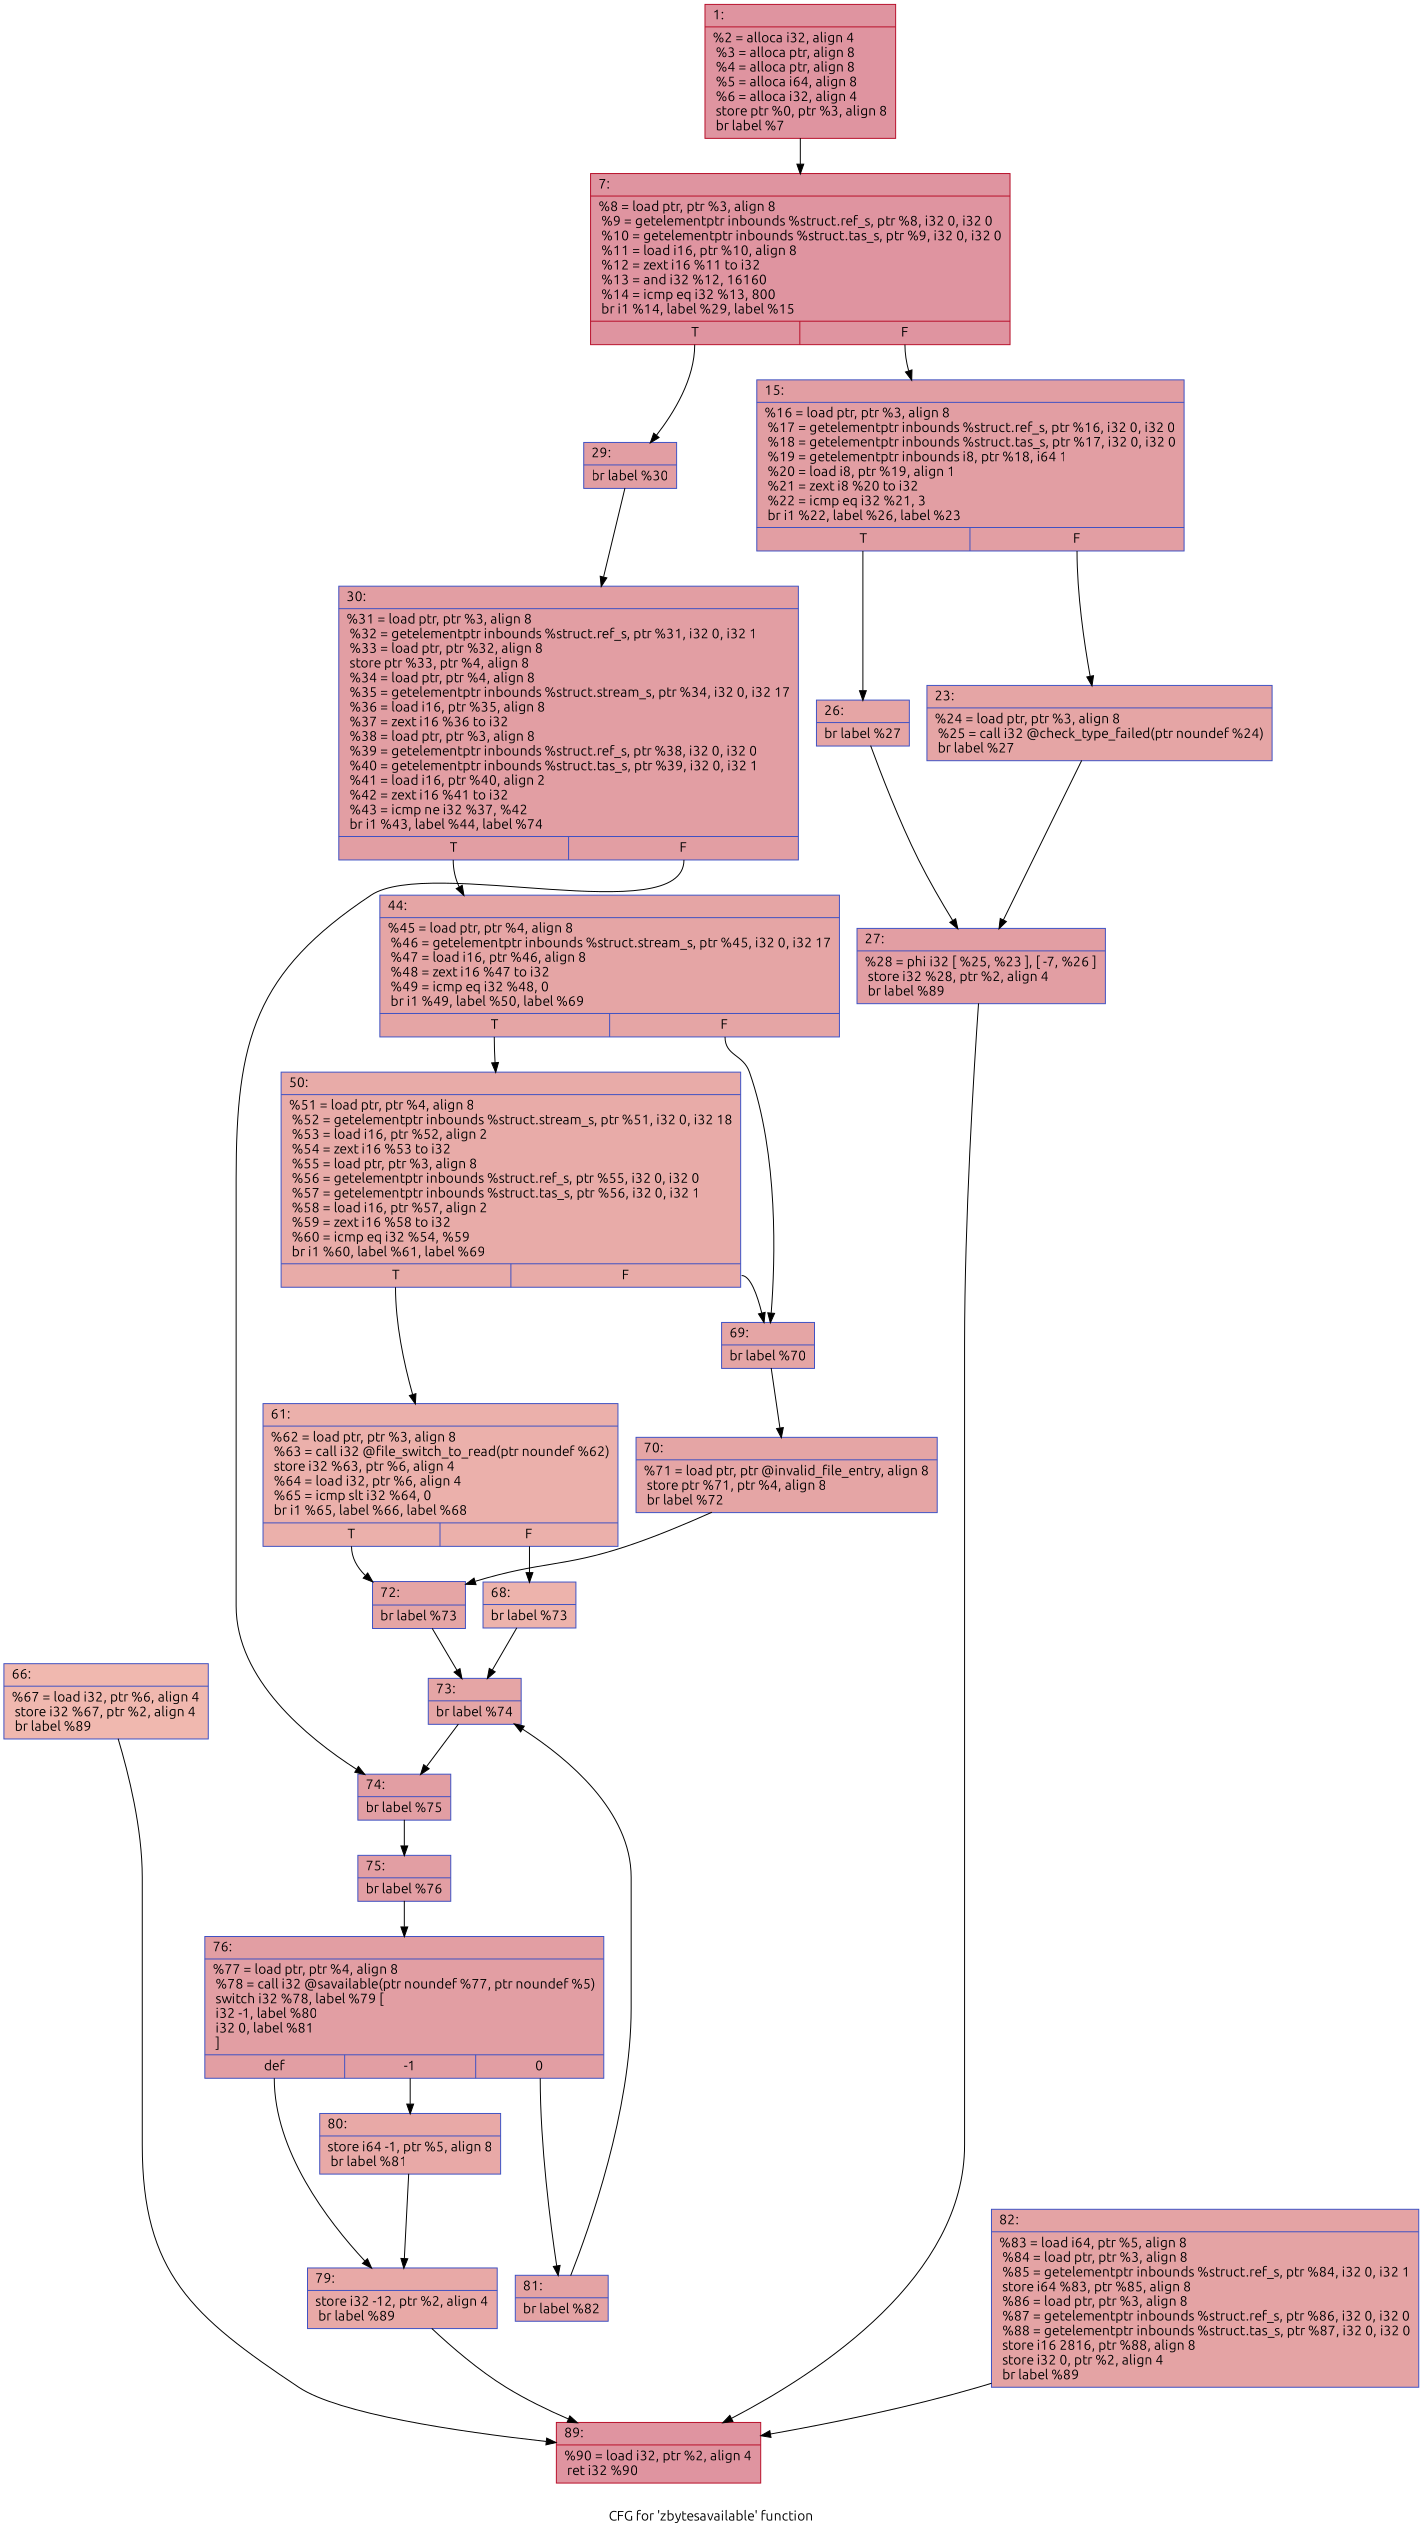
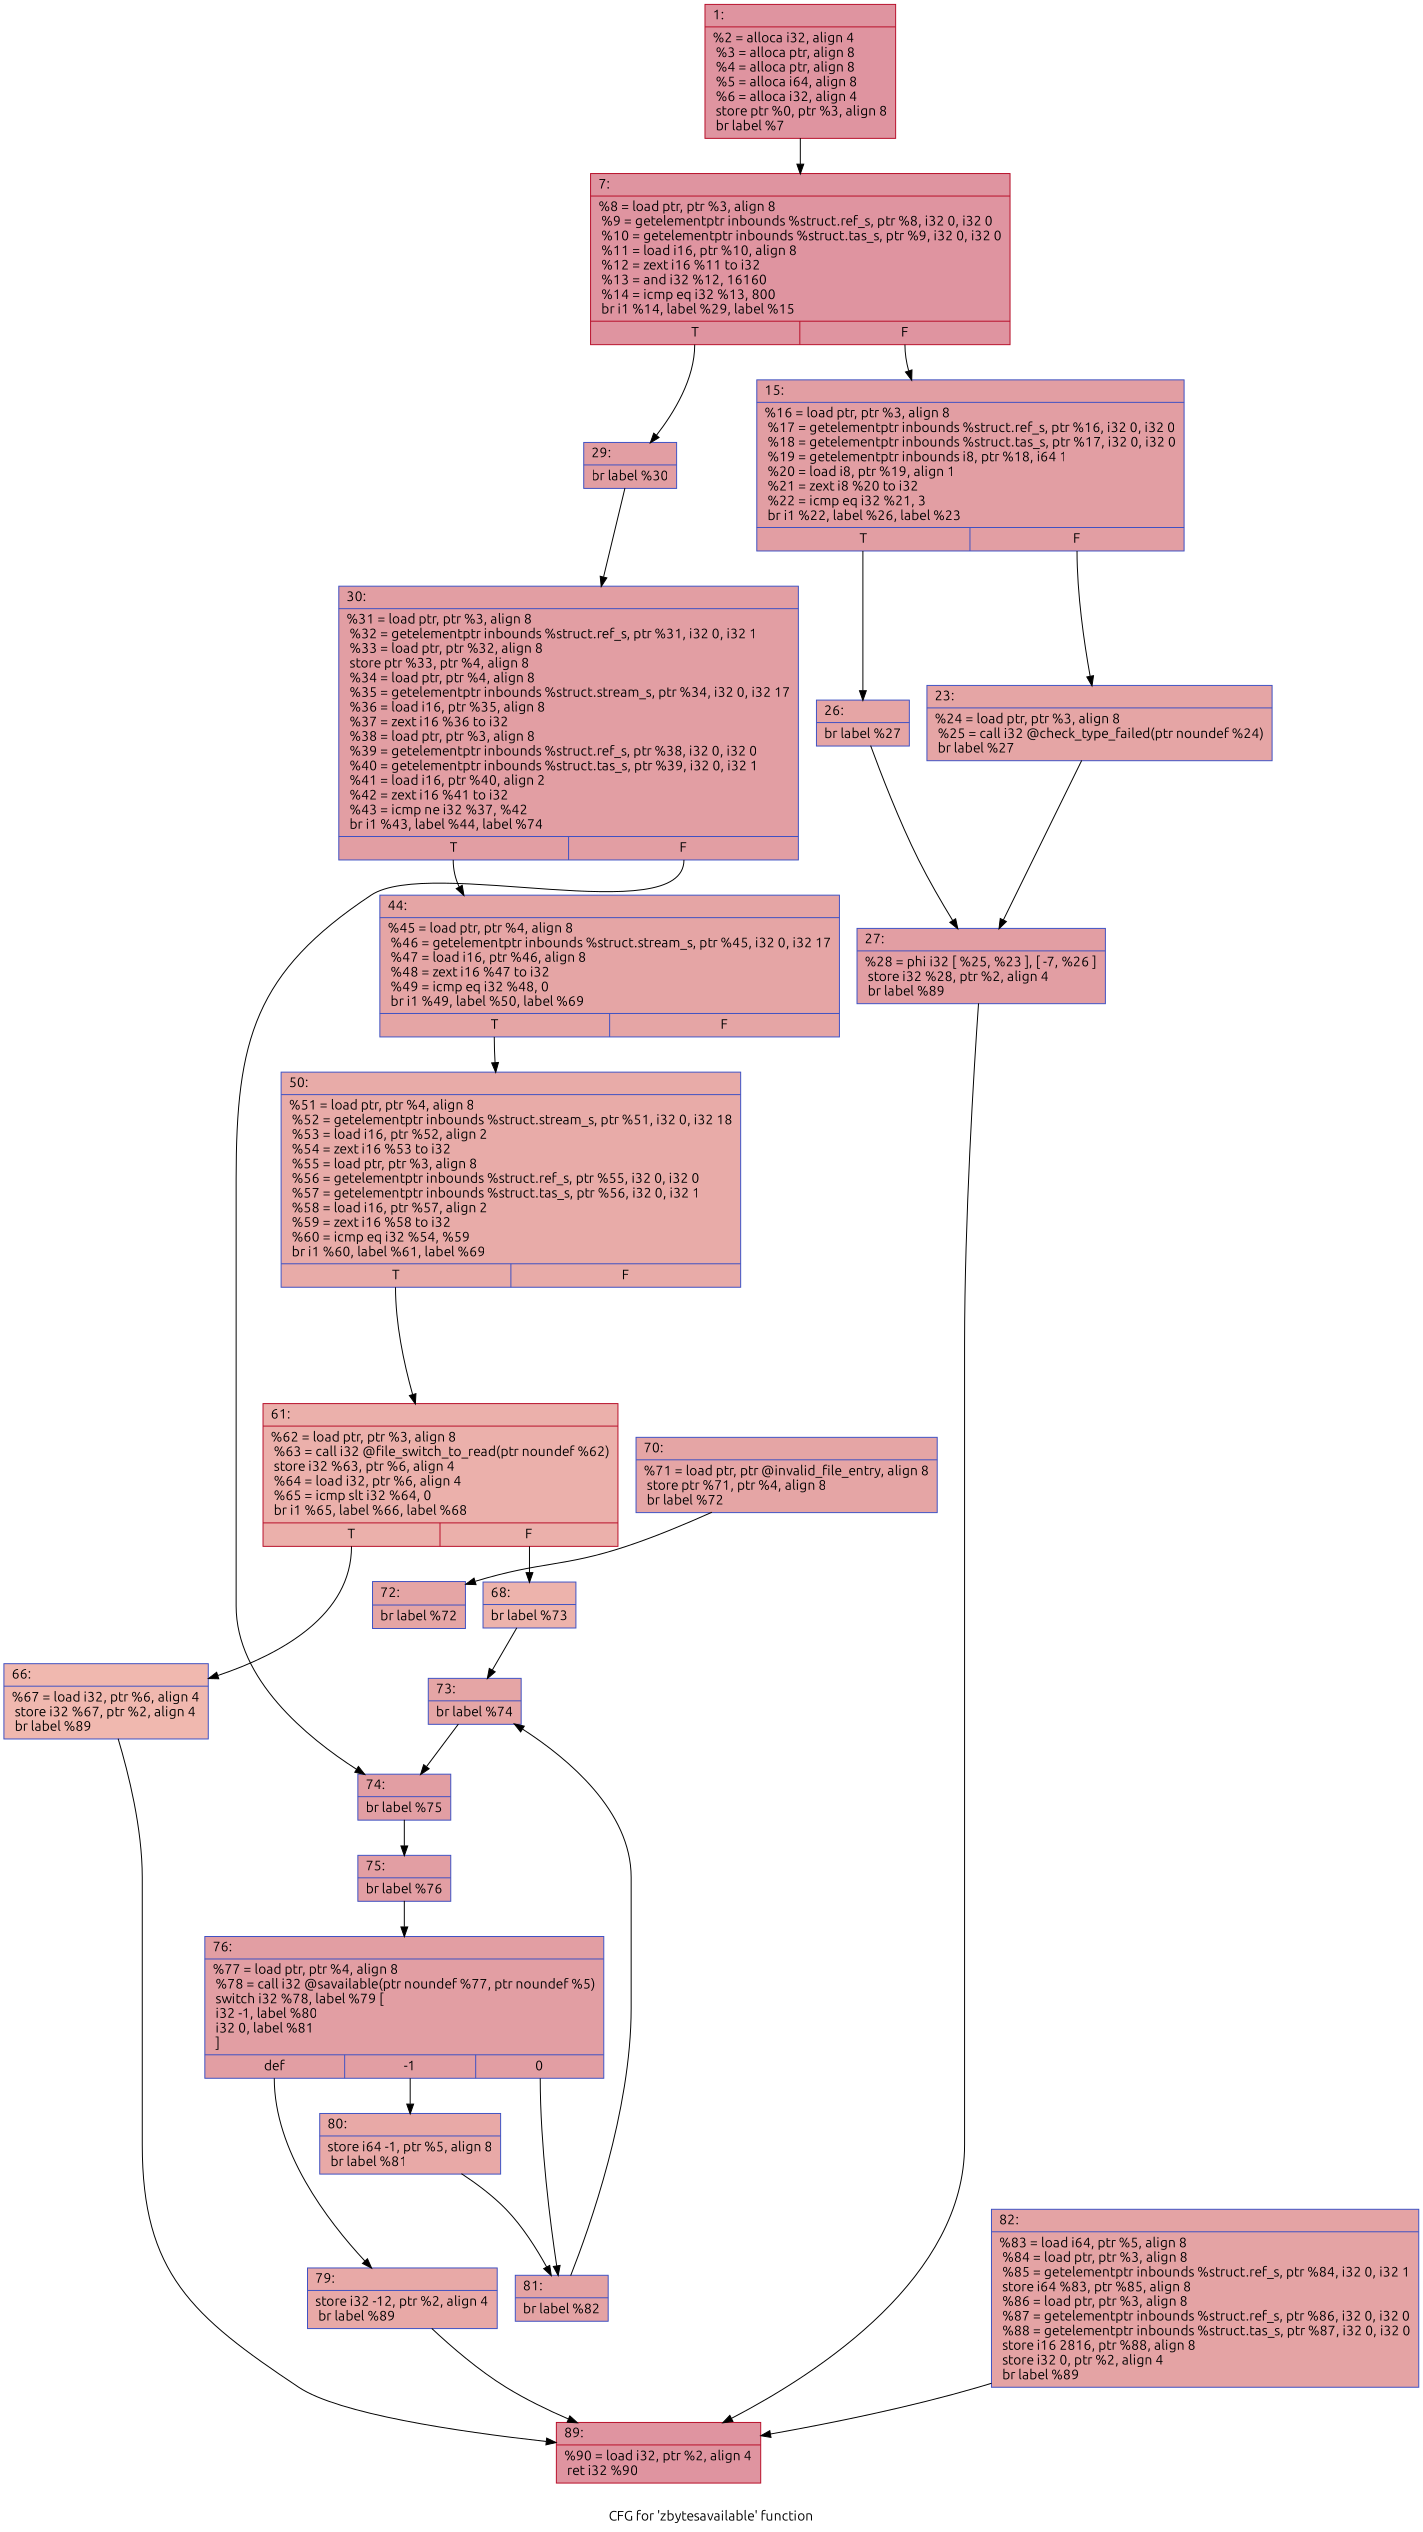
(768, 1345) -> none
(440, 1475) -> (440, 1475)
(355, 1562) -> (306, 1631)
(419, 1616) -> (419, 1616)
(445, 1649) -> none
(407, 2216) -> (511, 2214)
